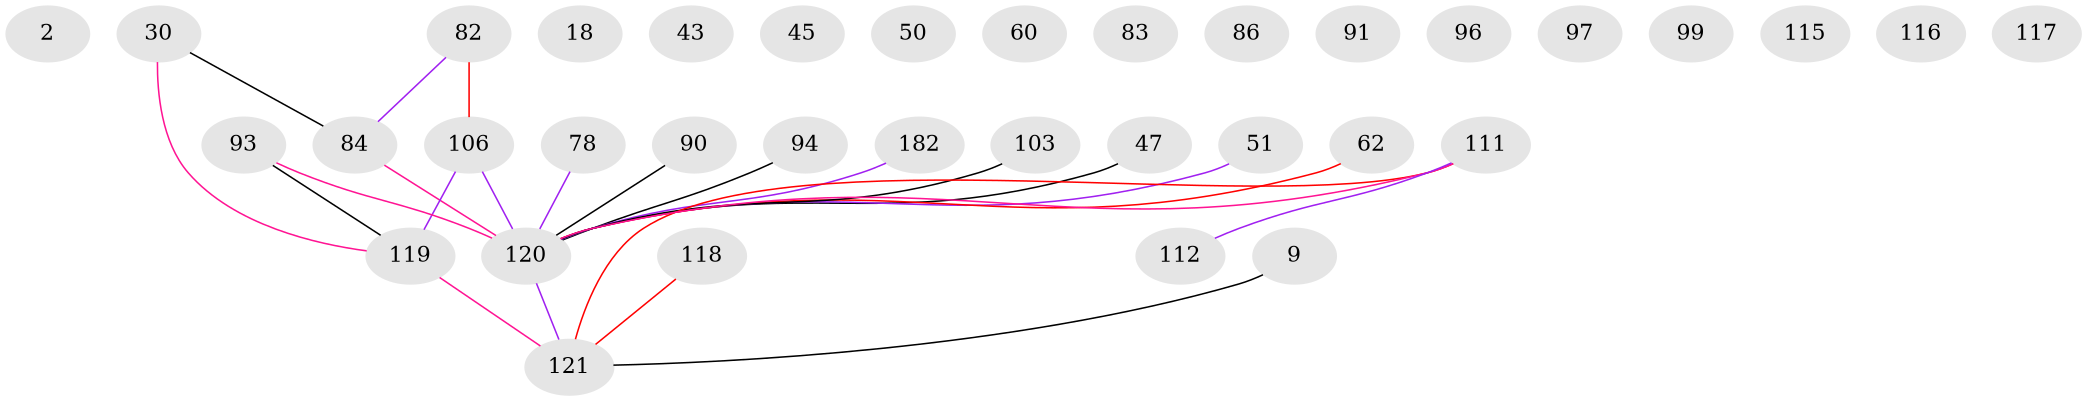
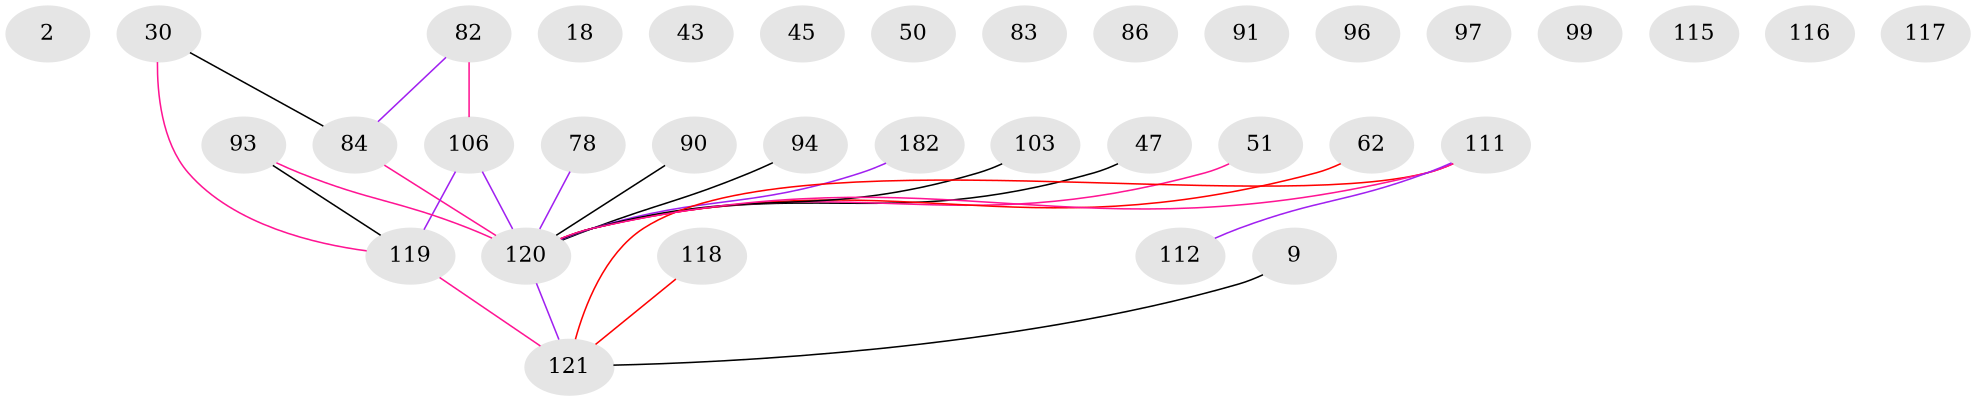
(1025, 34) -> none
(469, 90) -> (469, 90)
(895, 204) -> (895, 204)
